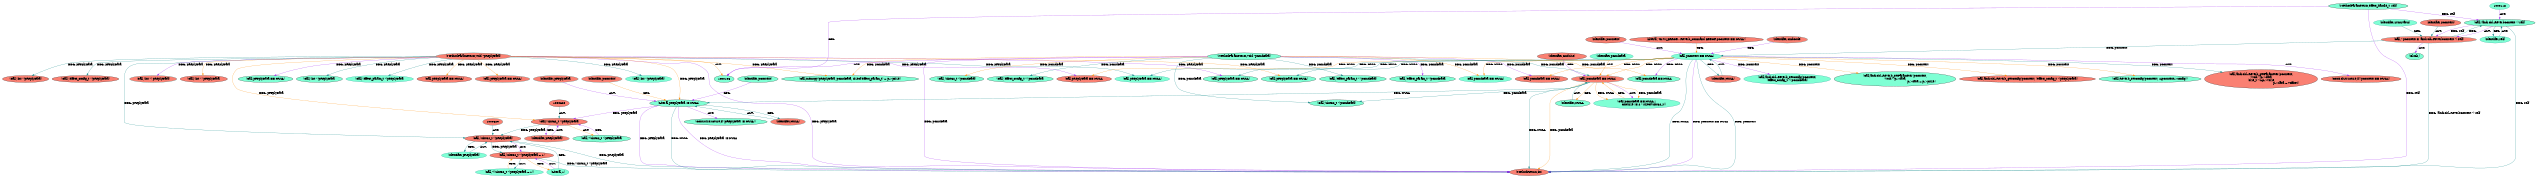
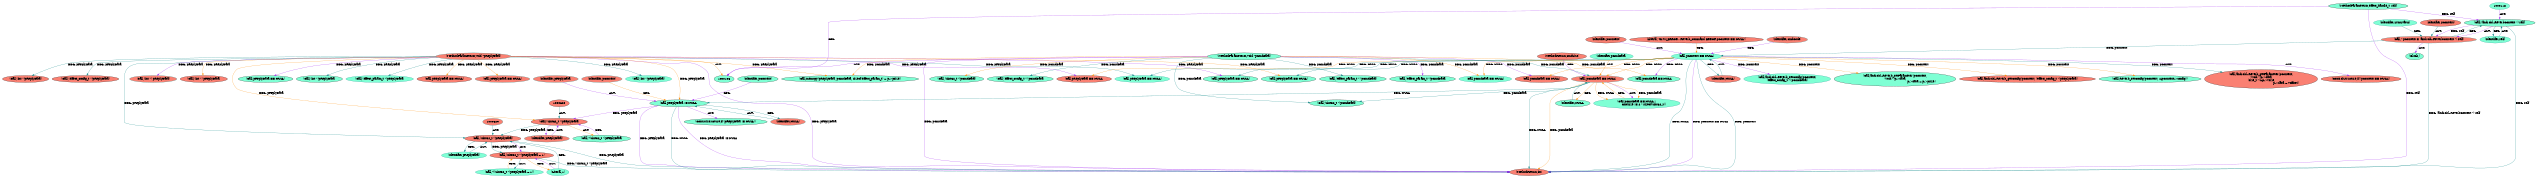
(2473, 31) -> (2473, 31)
(1562, 56) -> (1562, 56)
(679, 103) -> (679, 103)
